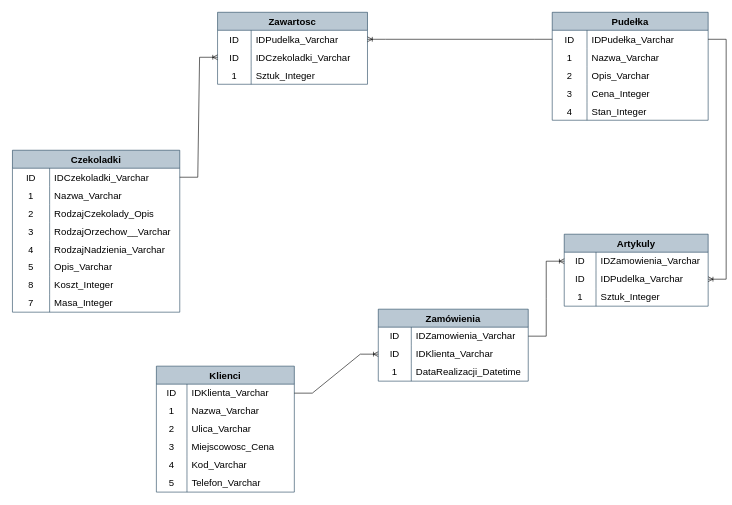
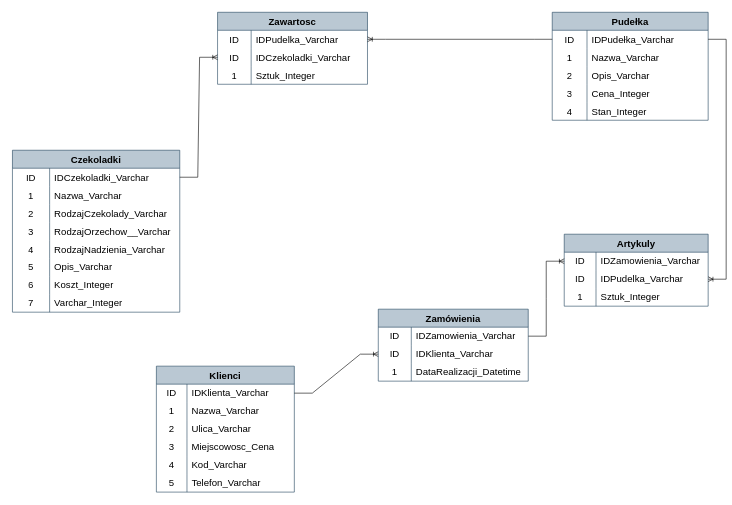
(106, 213) -> (115, 213)
(31, 285) -> (31, 285)
(87, 303) -> (95, 303)
